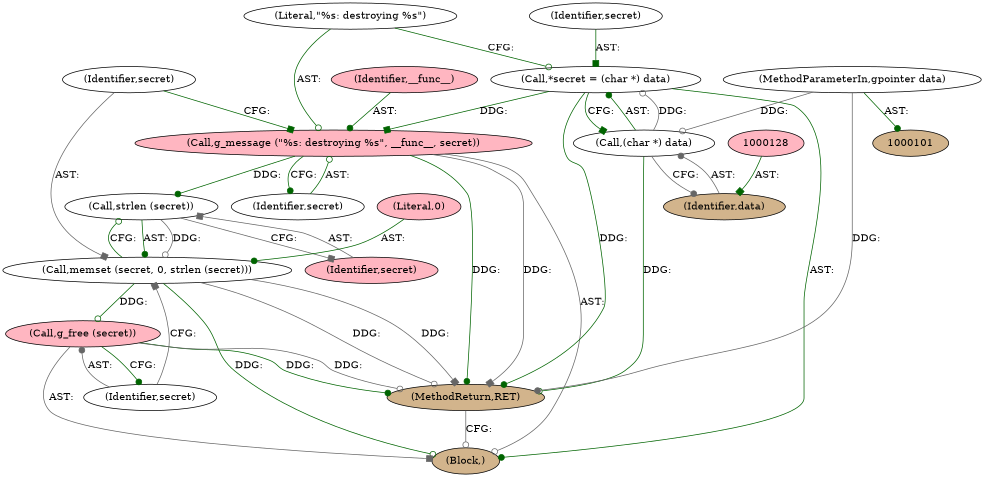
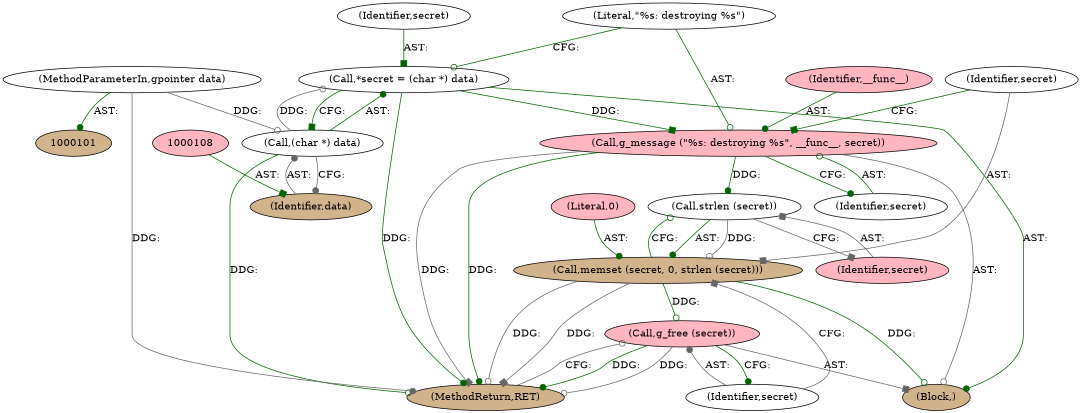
(766, 143) -> (191, 143)
(147, 270) -> (658, 270)
(466, 426) -> (566, 360)
